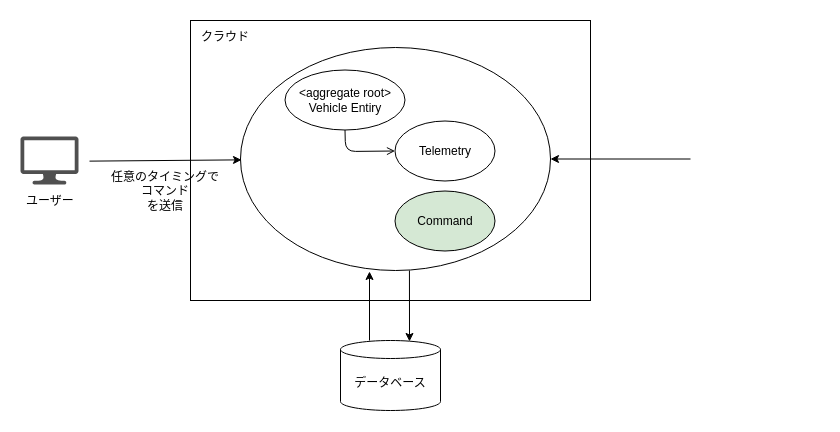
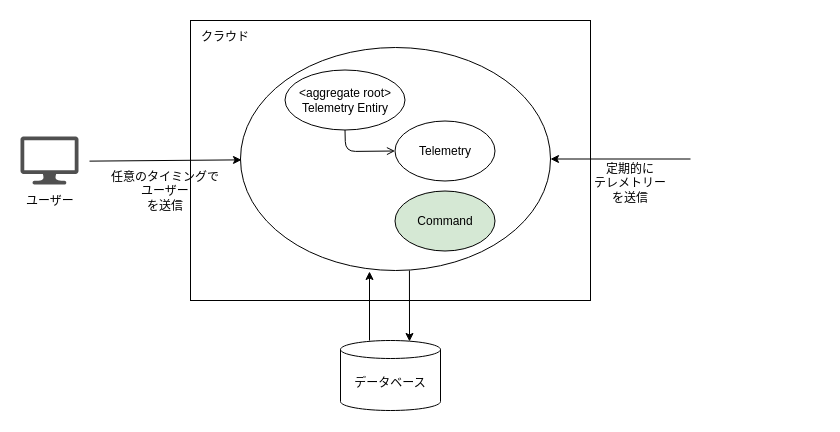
(346, 101) -> (346, 101)
none -> (631, 183)
(166, 192) -> (166, 192)
